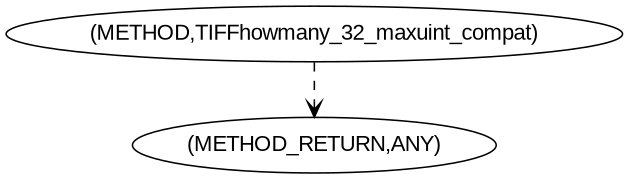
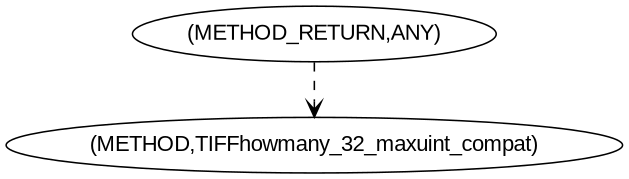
(314, 82) -> (314, 82)
